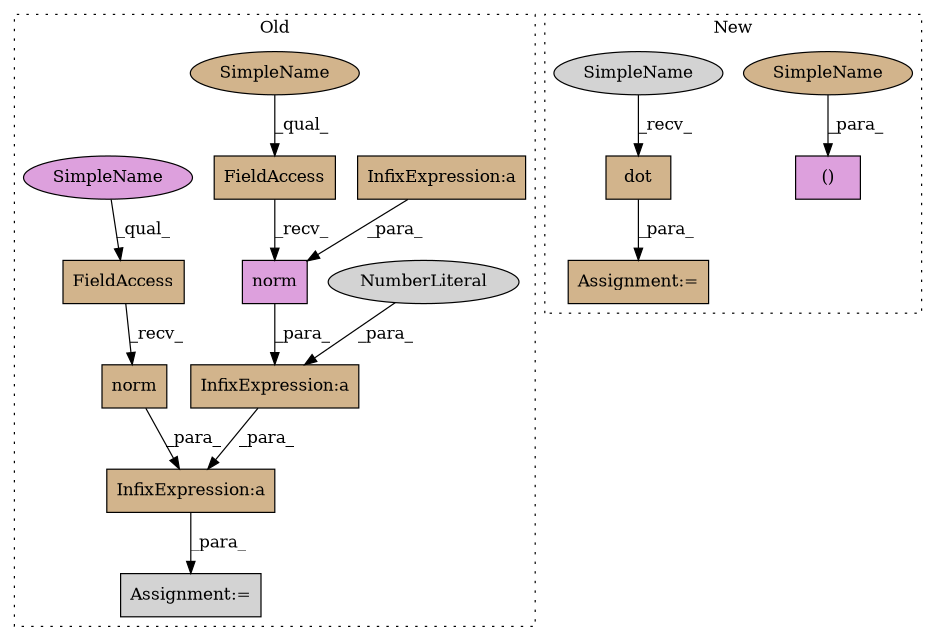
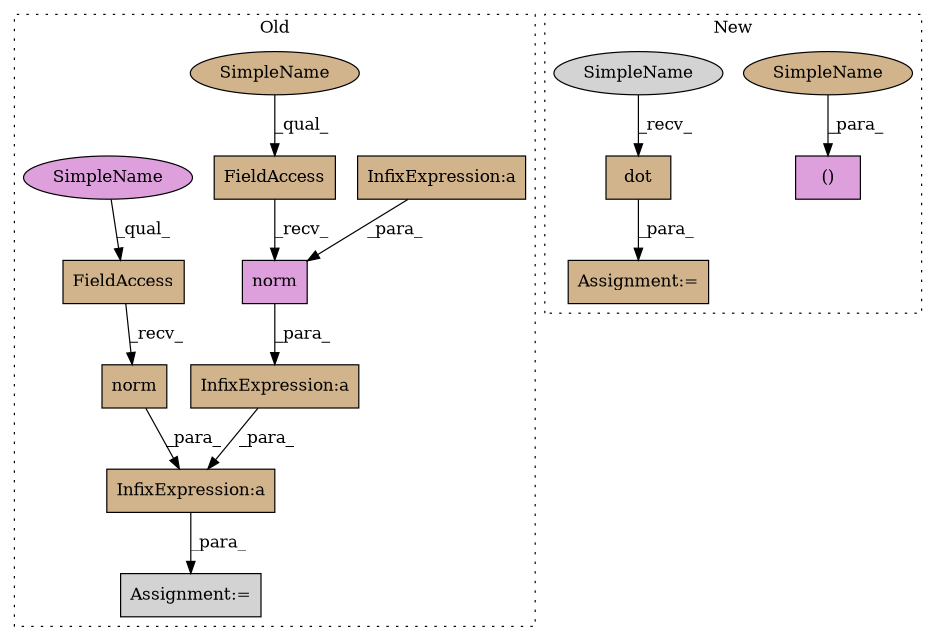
(424, 282) -> none
